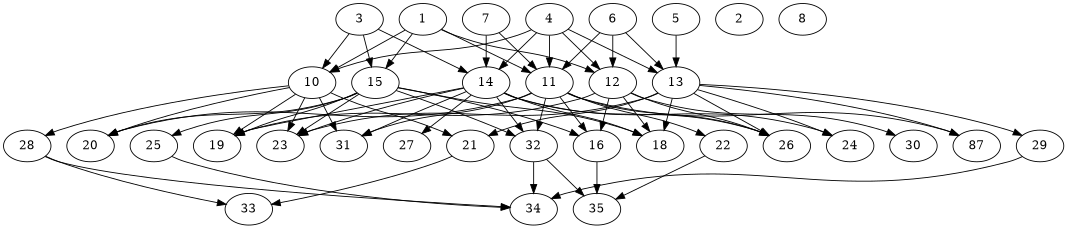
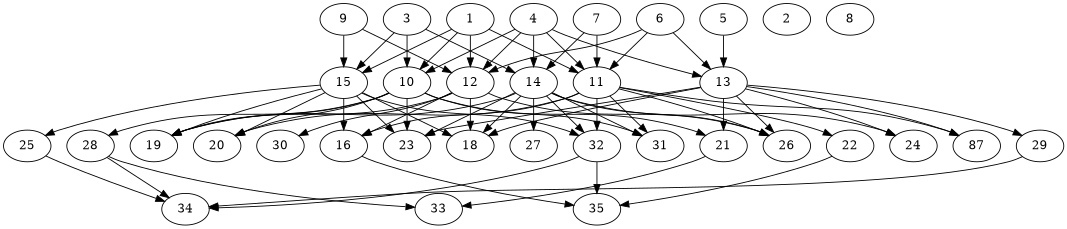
none -> (344, 19)
